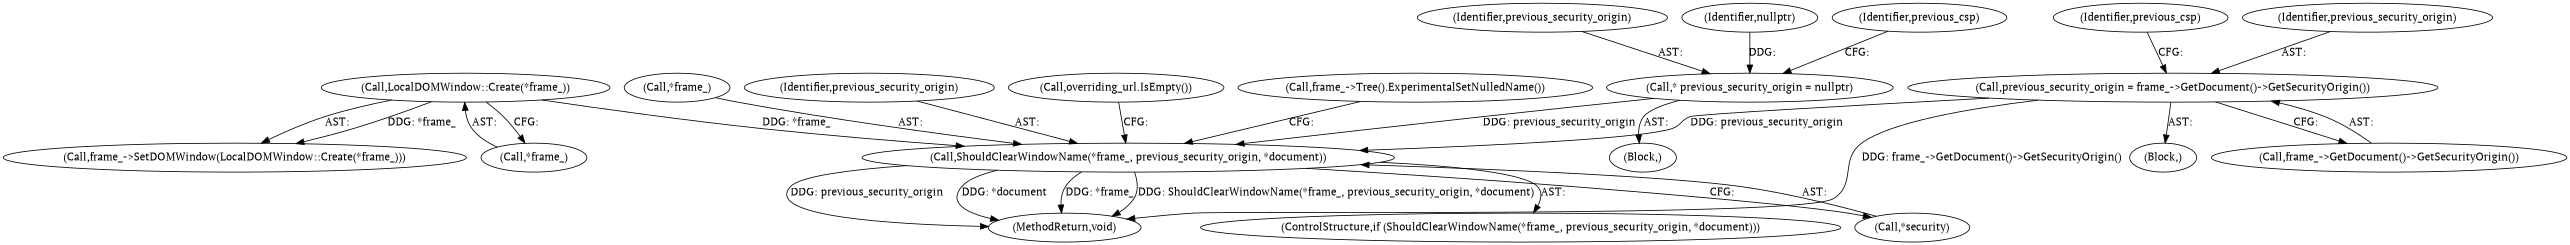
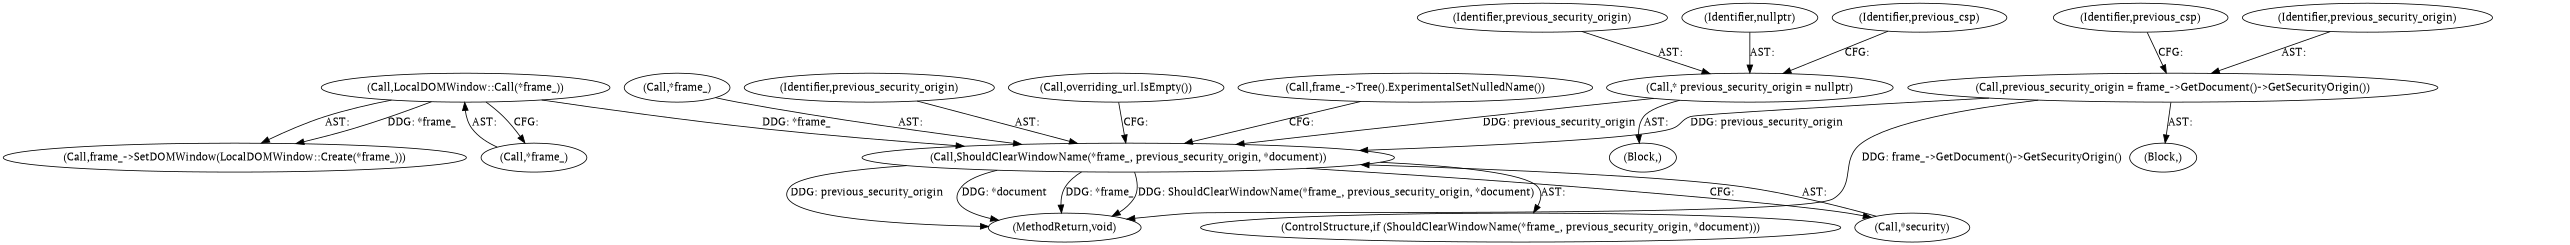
(1764, 53) -> (1764, 53)
(466, 88) -> (466, 88)
(2389, 158) -> none
